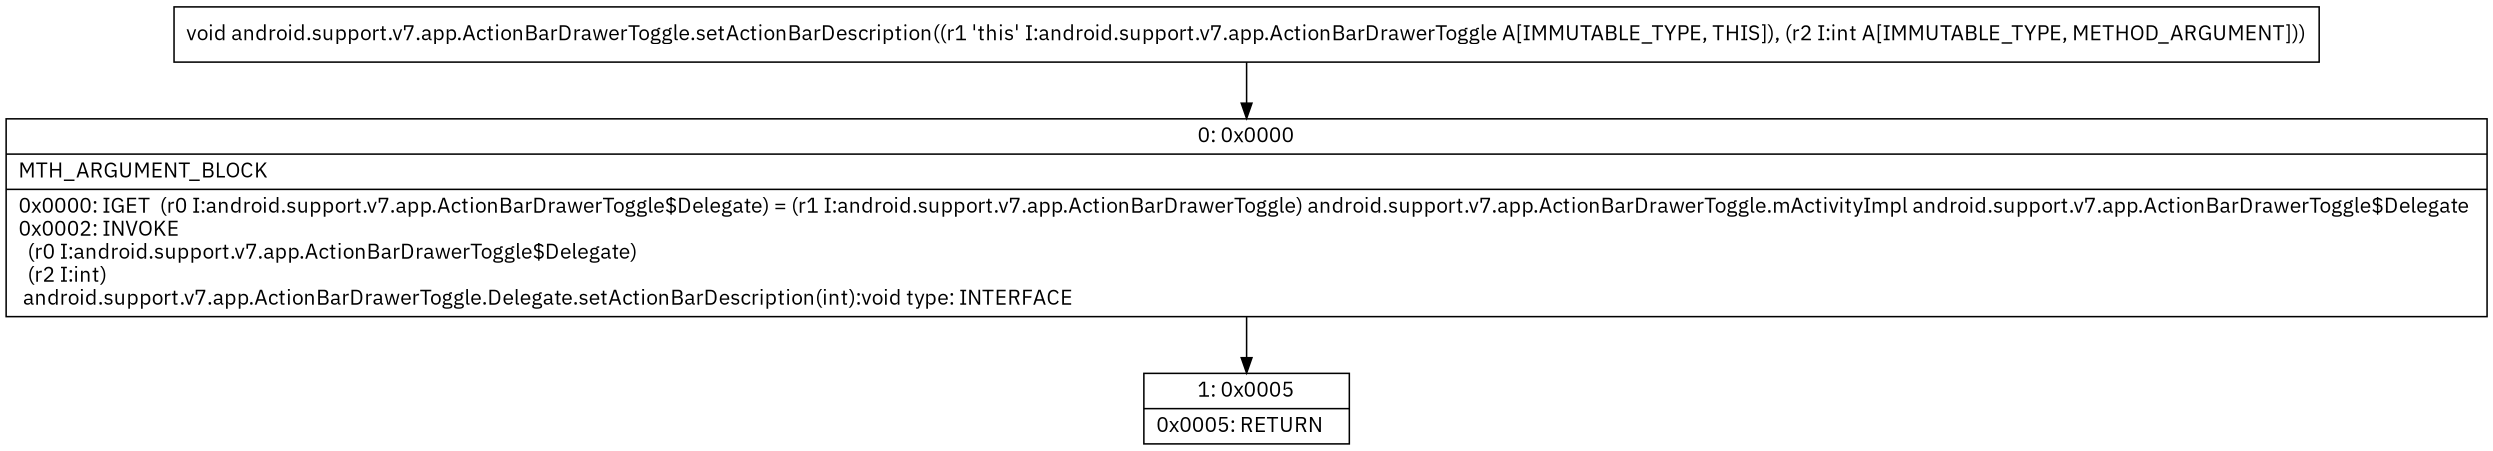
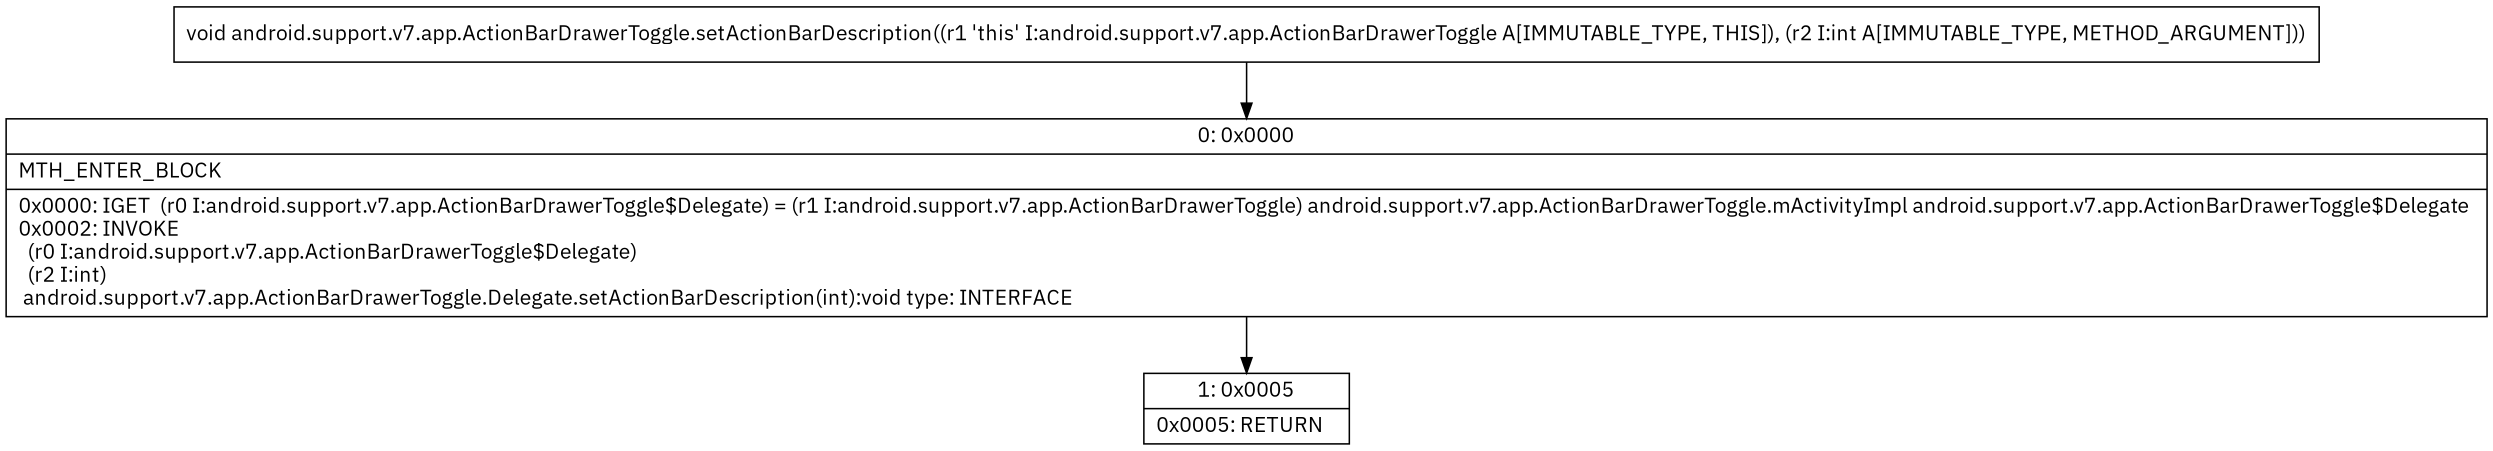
(143, 171) -> (120, 171)
